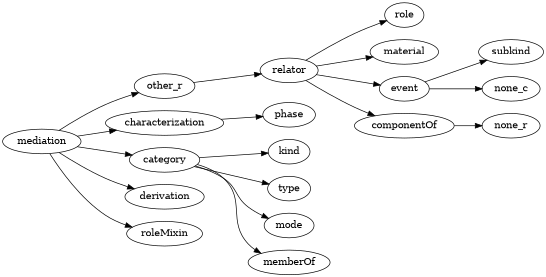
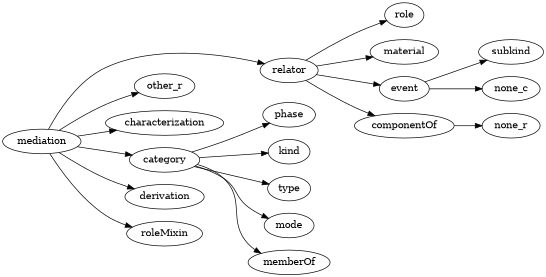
(224, 79) -> (139, 57)
(239, 118) -> (228, 140)
